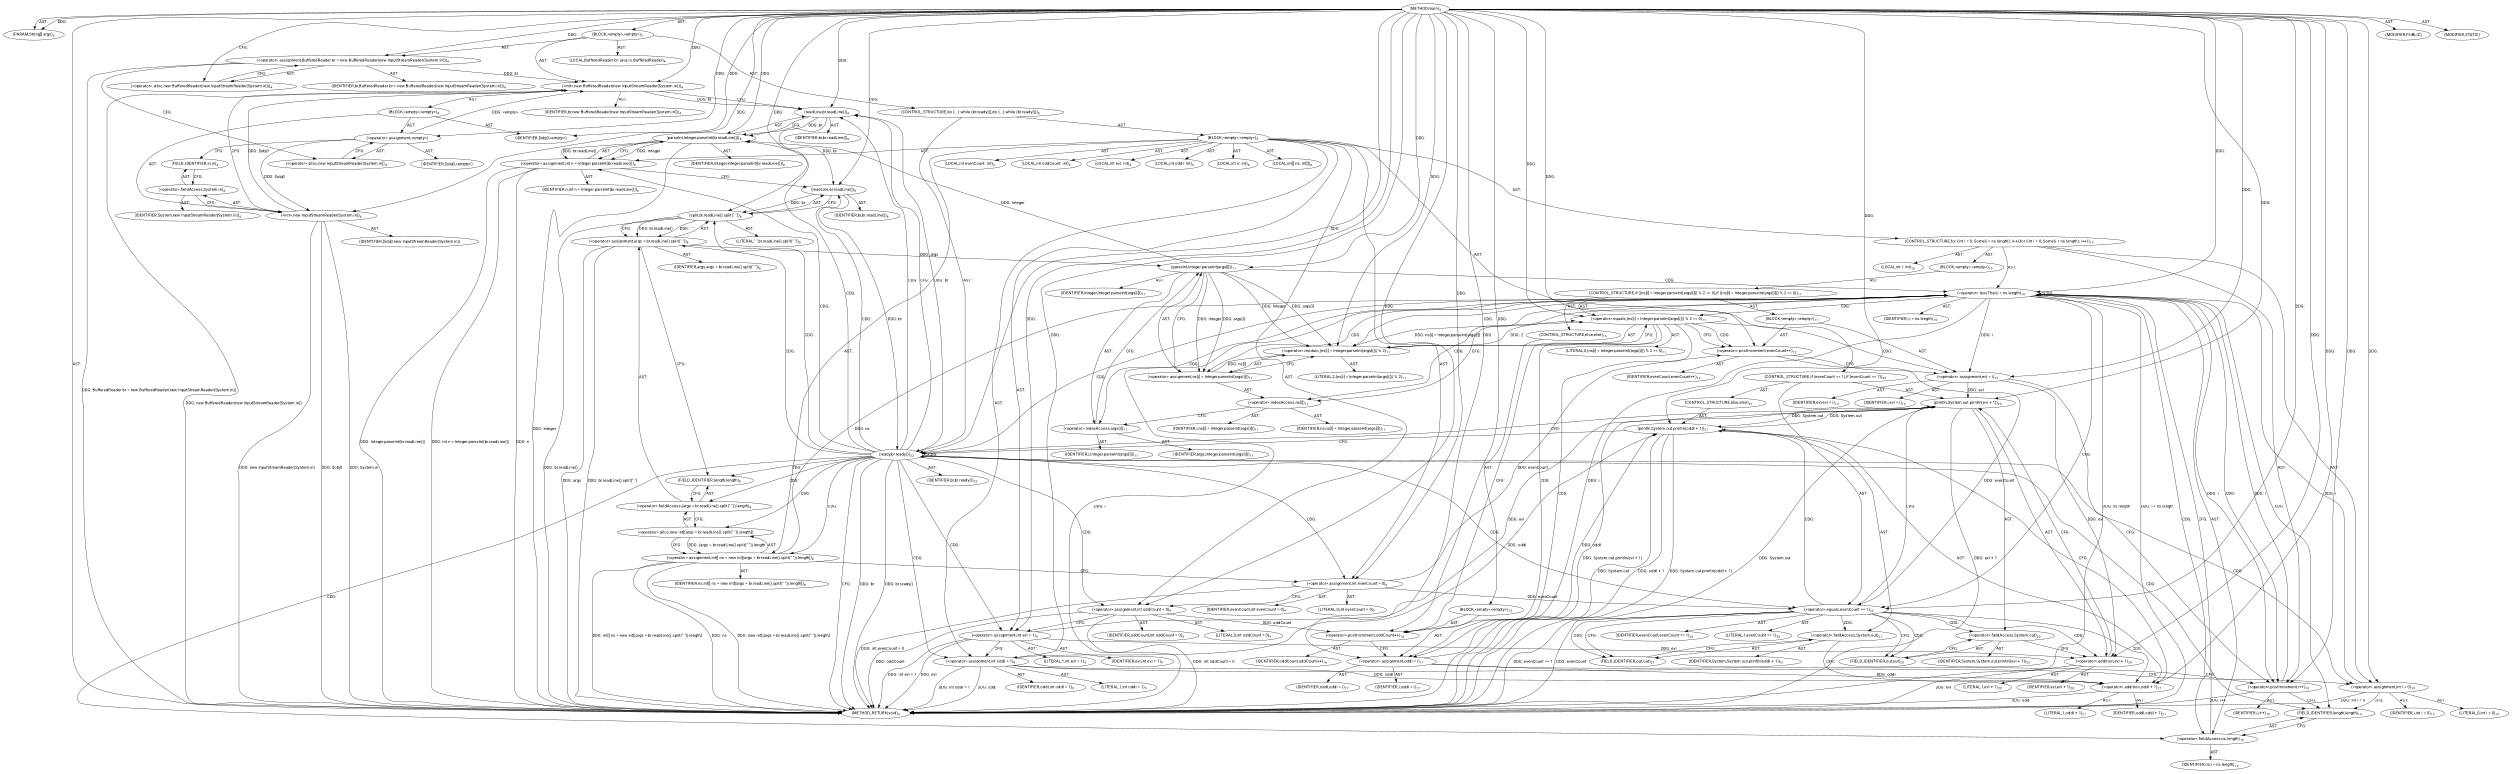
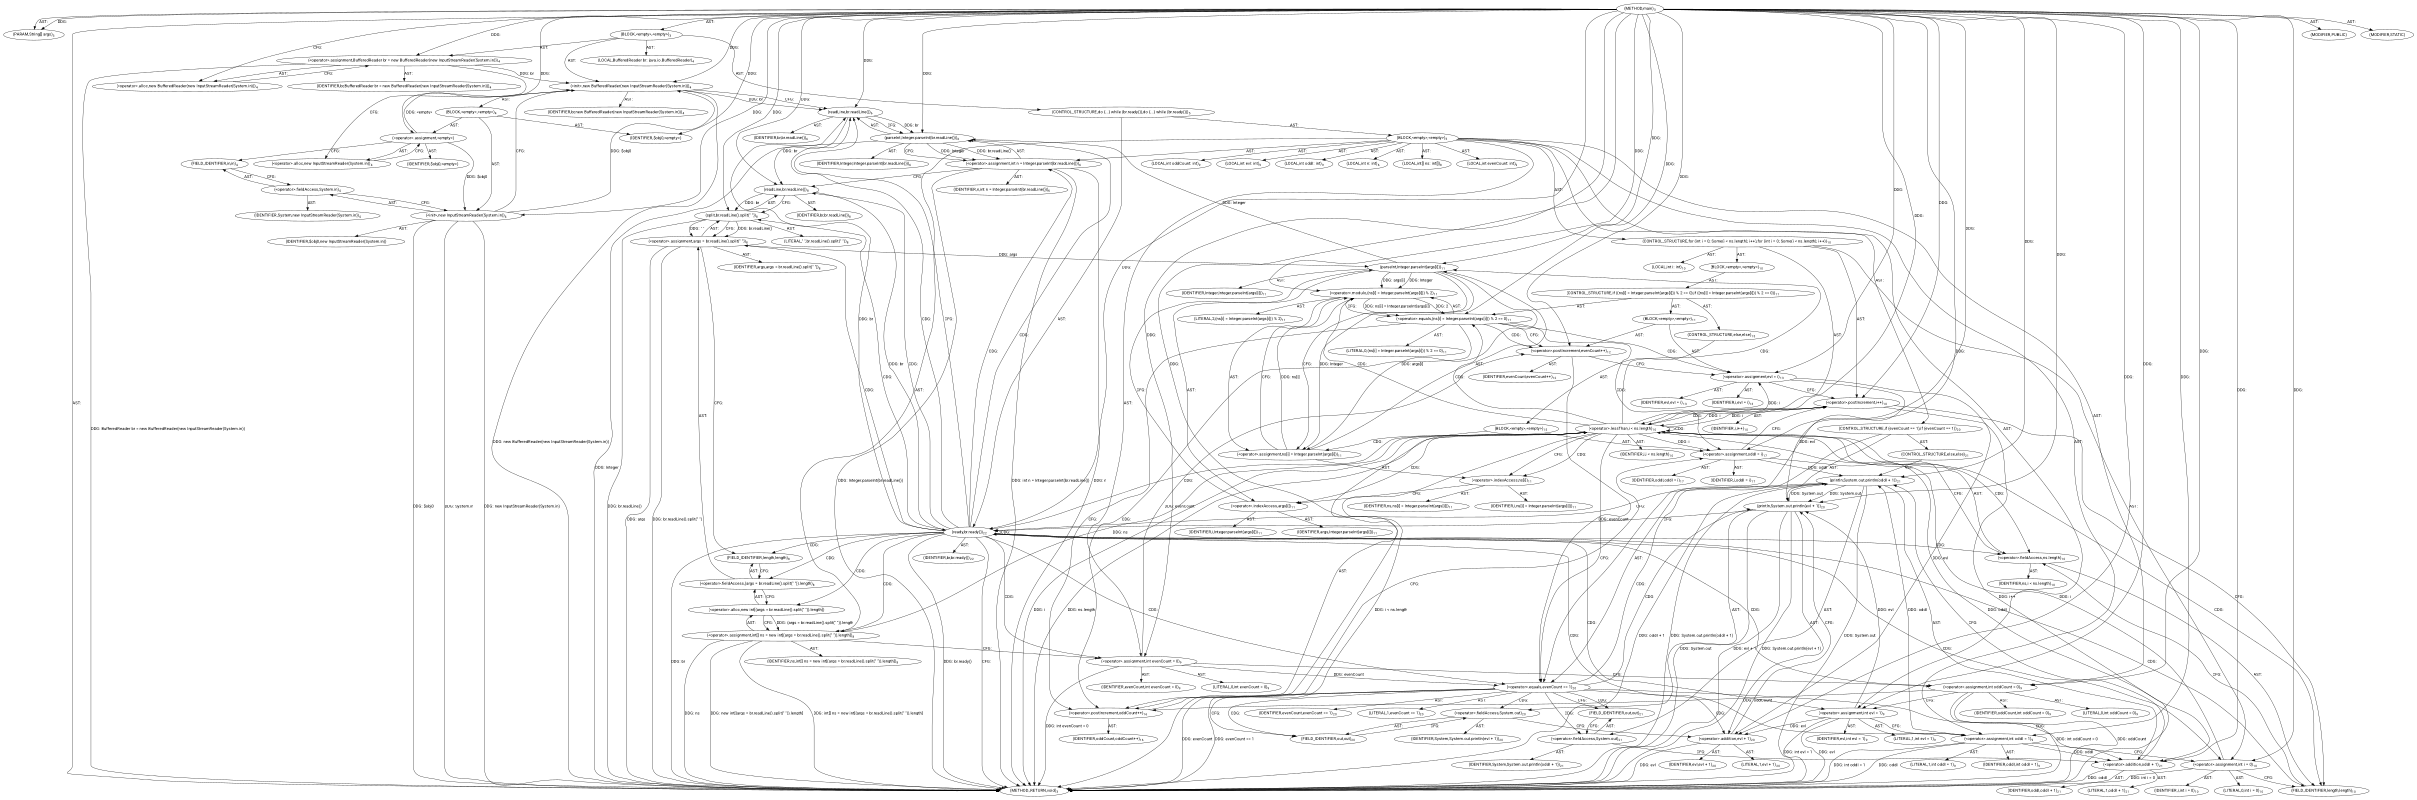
(1595, 280) -> (1779, 284)
